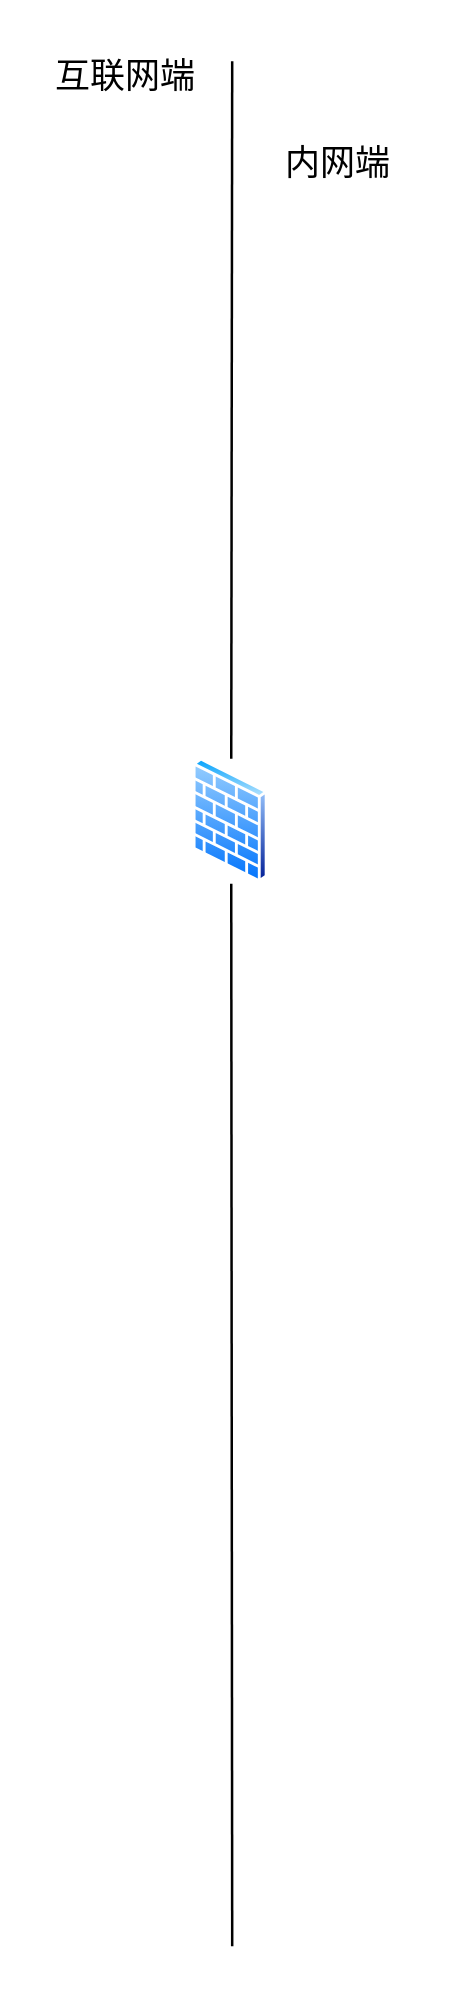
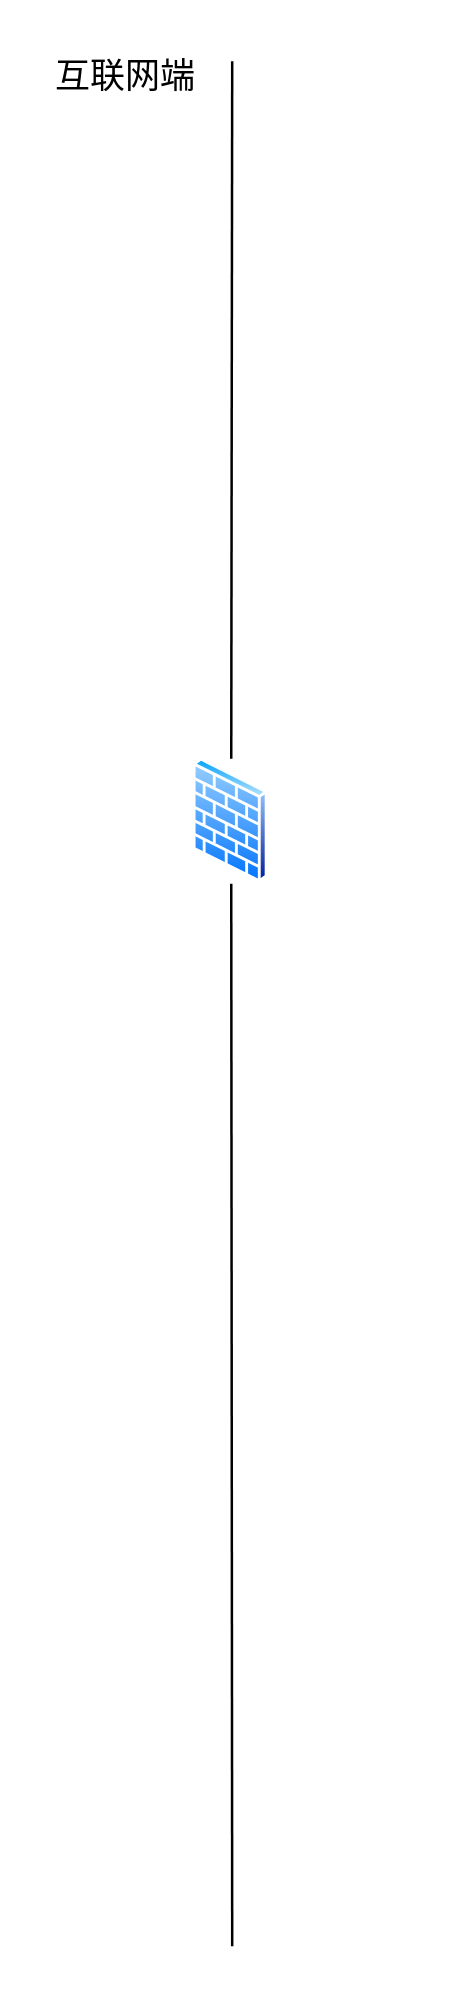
(339, 164) -> none
